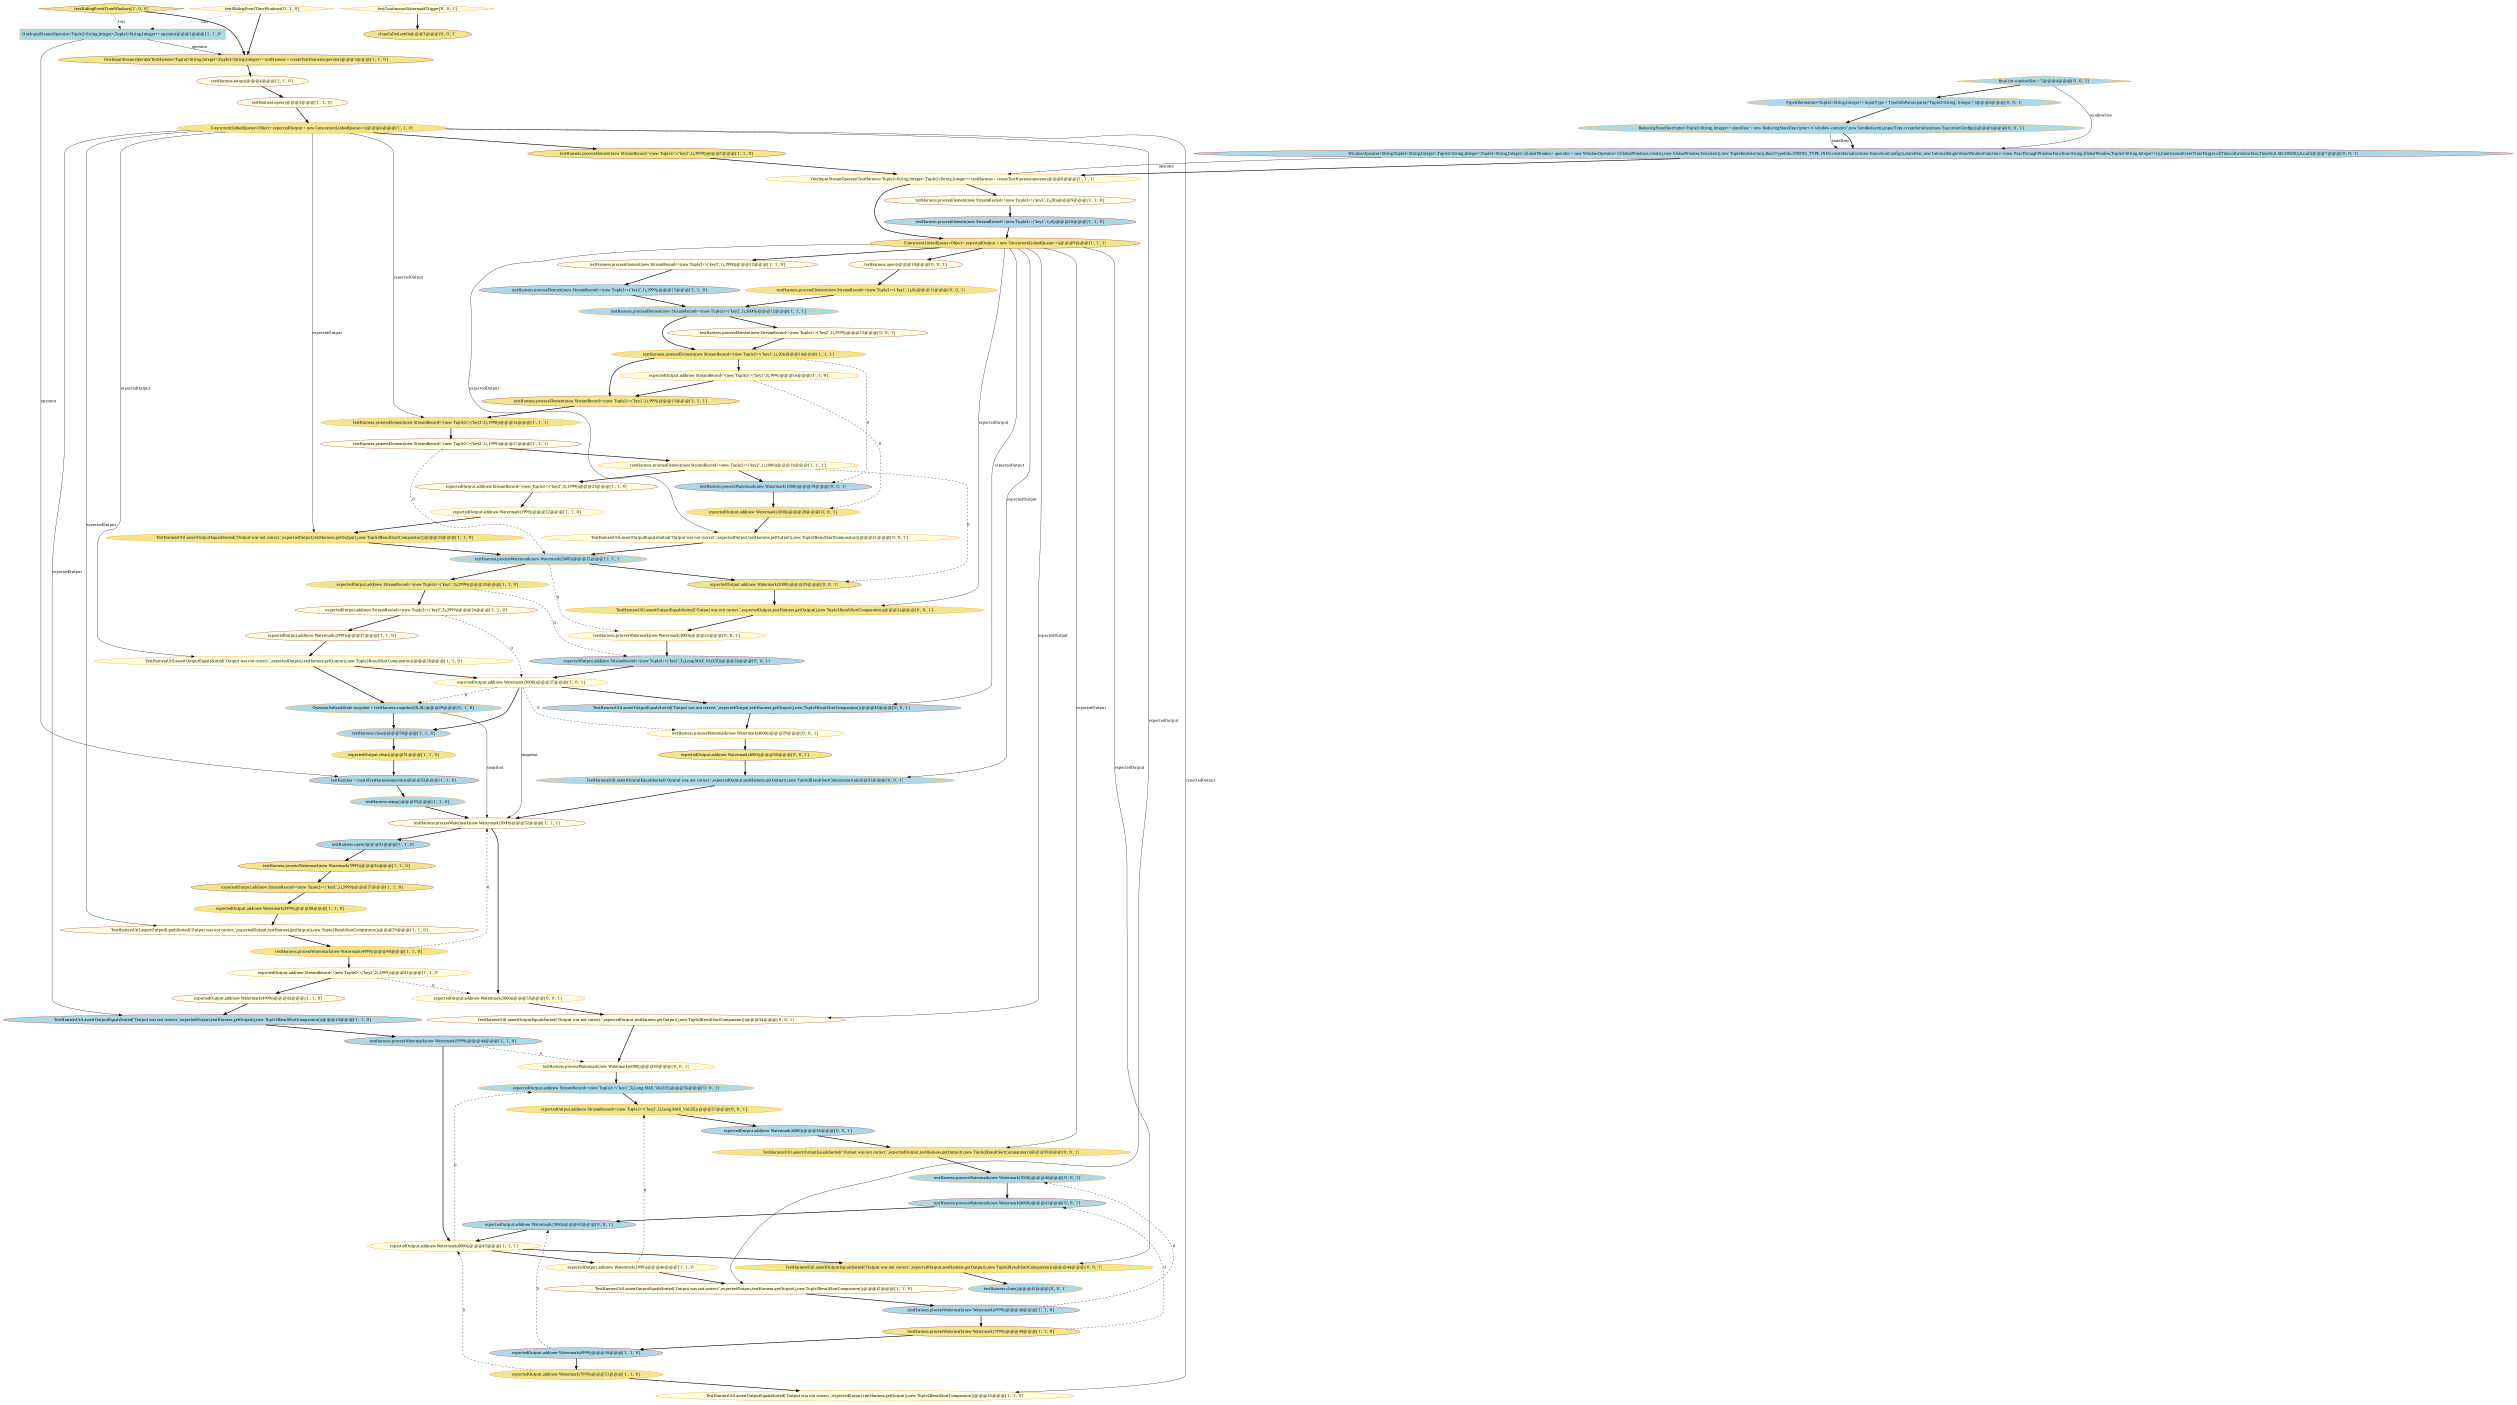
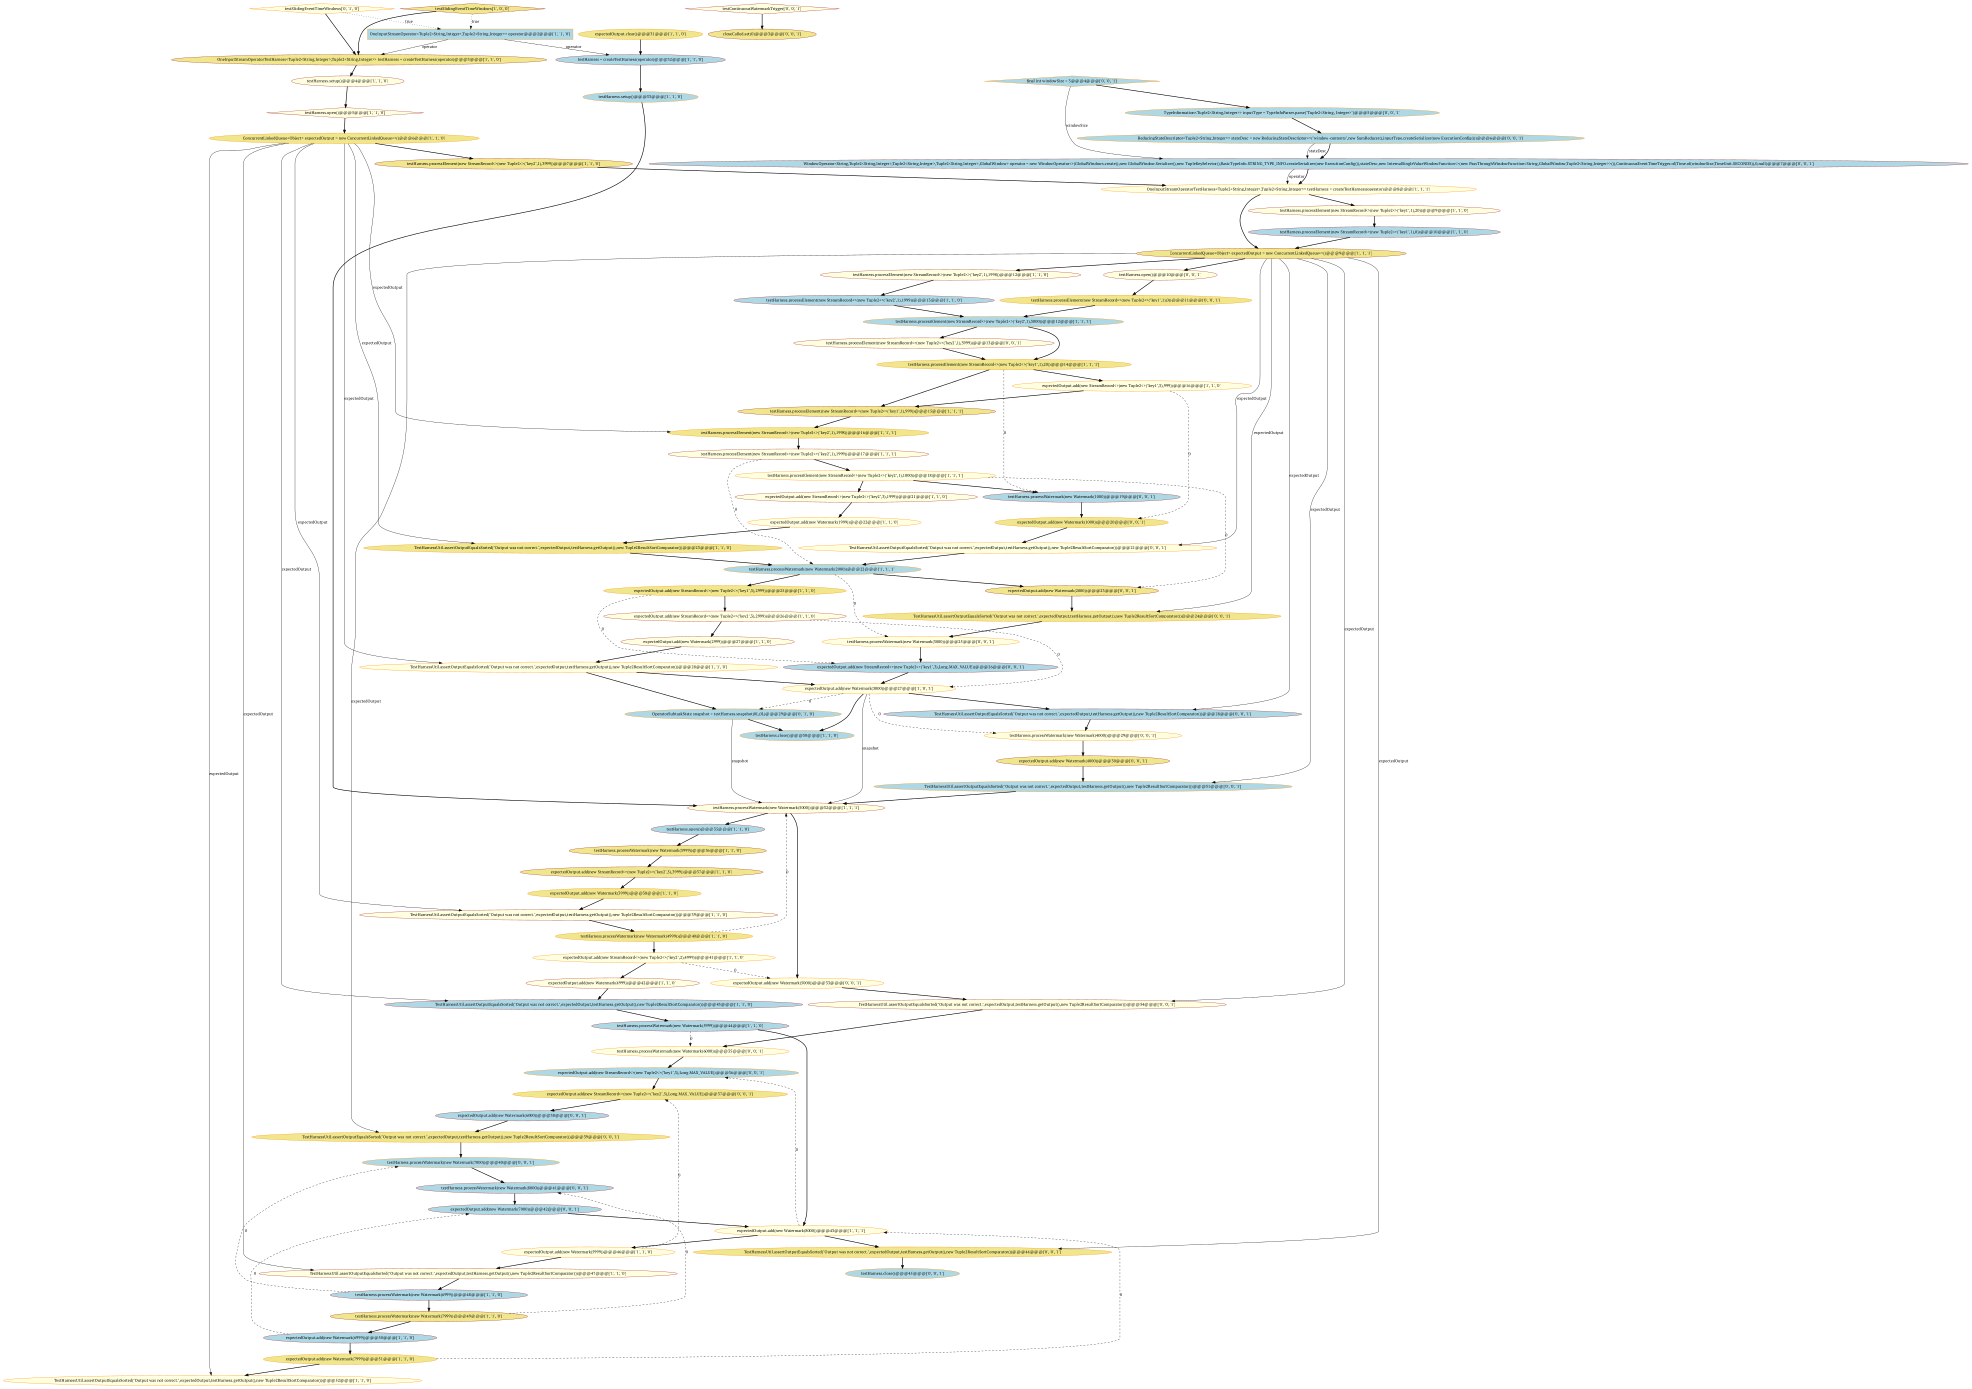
(417, 9) -> (762, 9)
(292, 103) -> (345, 113)
(394, 743) -> none
